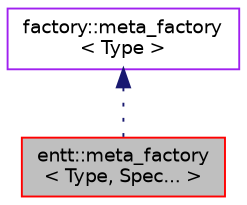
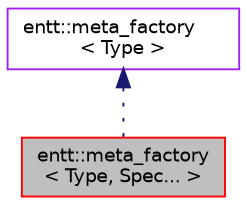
(123, 39) -> (123, 39)
